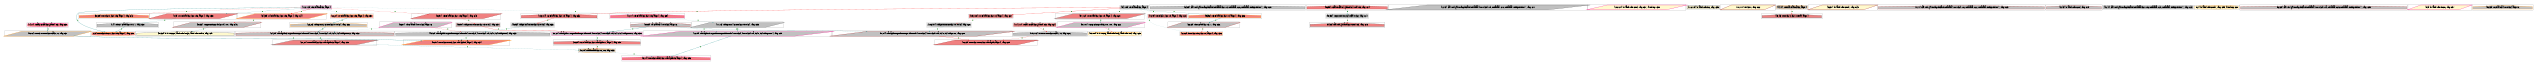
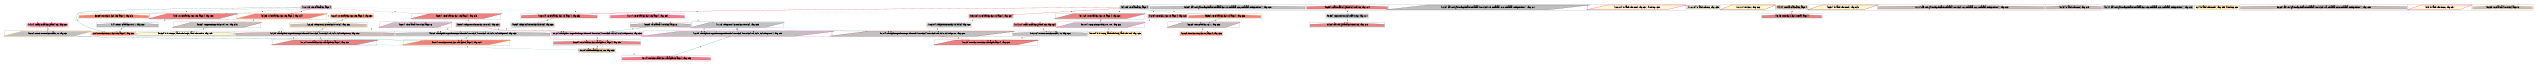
(333, 12) -> (327, 14)
